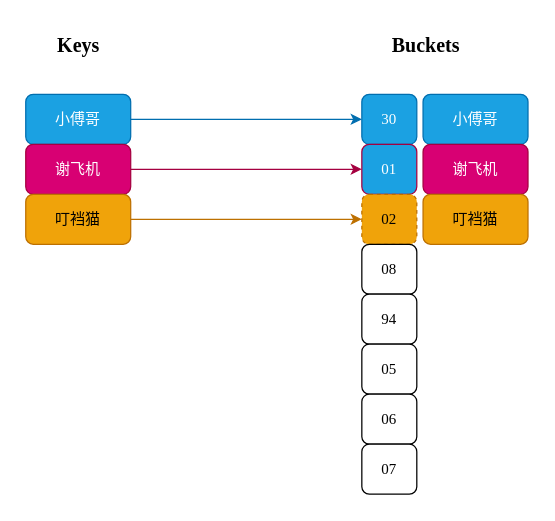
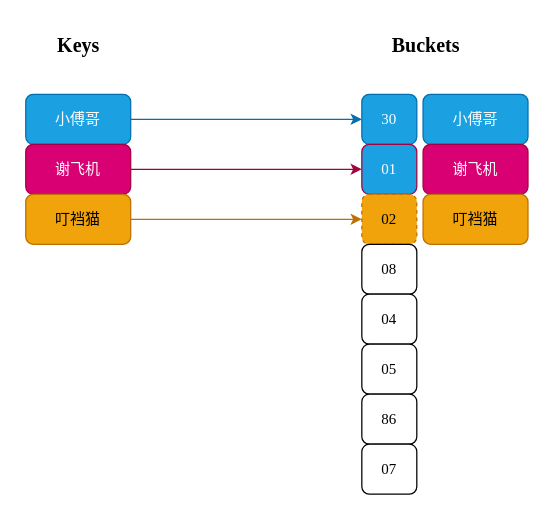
(389, 319) -> (389, 319)
(389, 419) -> (389, 419)
